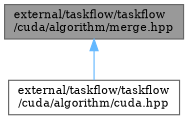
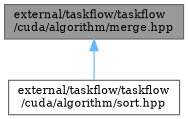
(94, 98) -> (94, 98)
